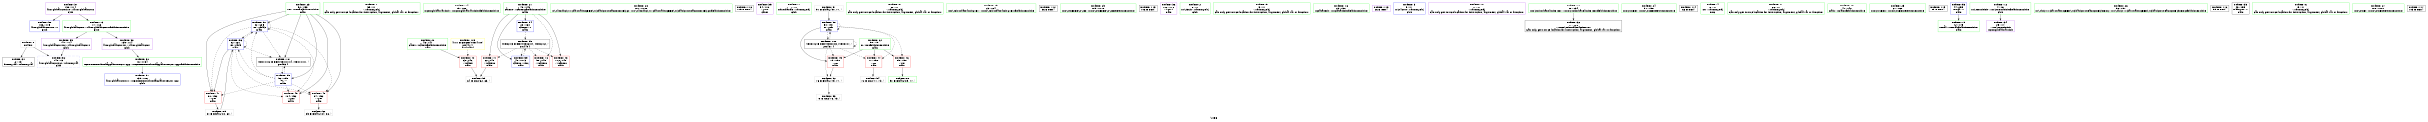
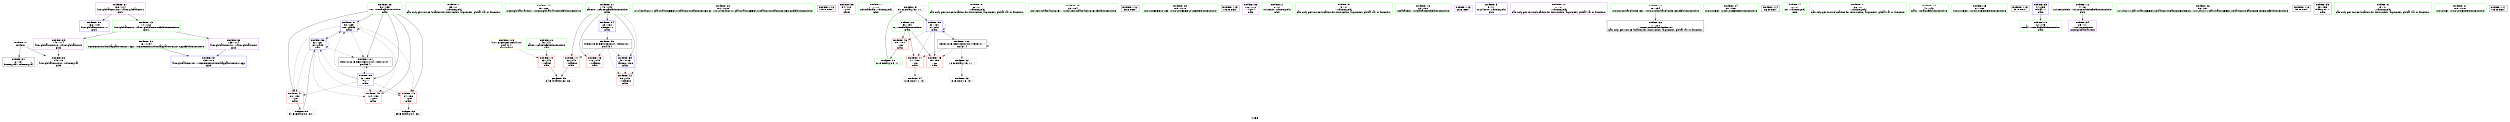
none -> (886, 33)
(135, 53) -> (222, 52)
(524, 53) -> (625, 70)
(220, 69) -> (302, 69)
(832, 71) -> none
(479, 81) -> (559, 81)
